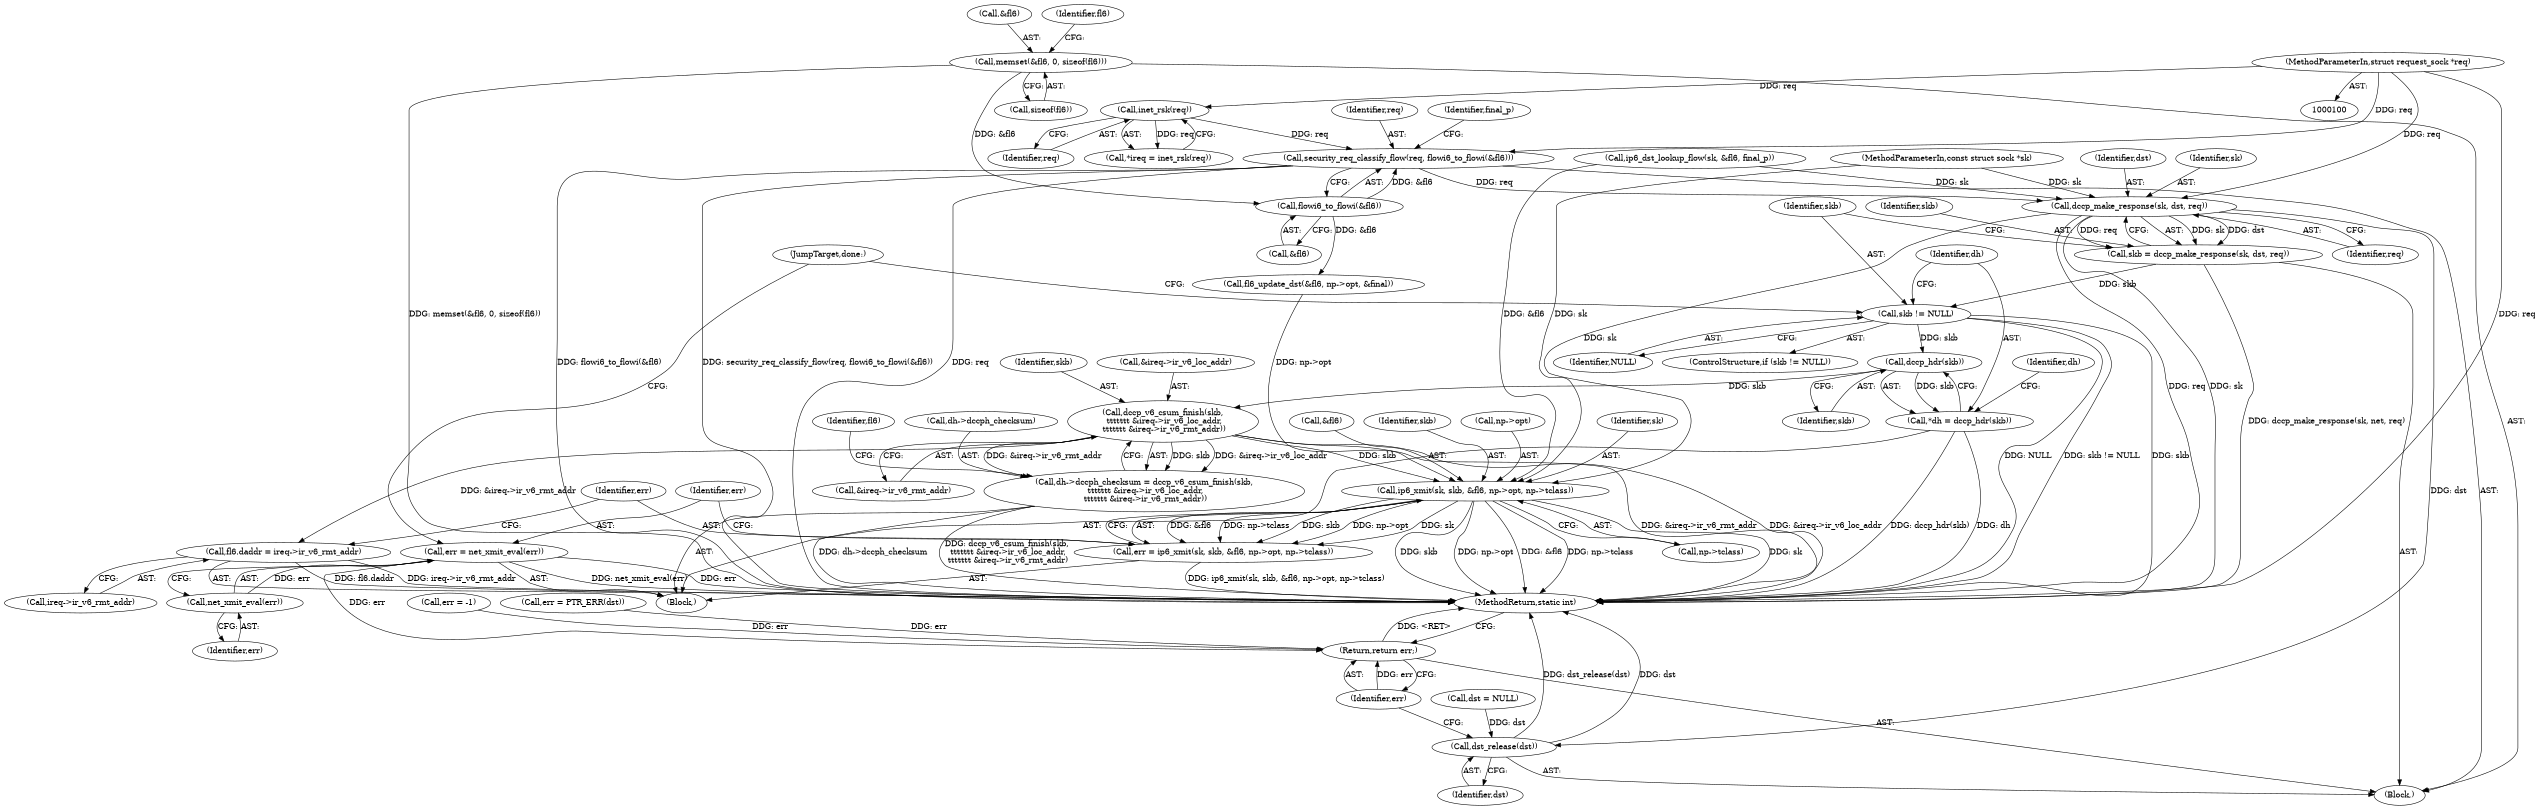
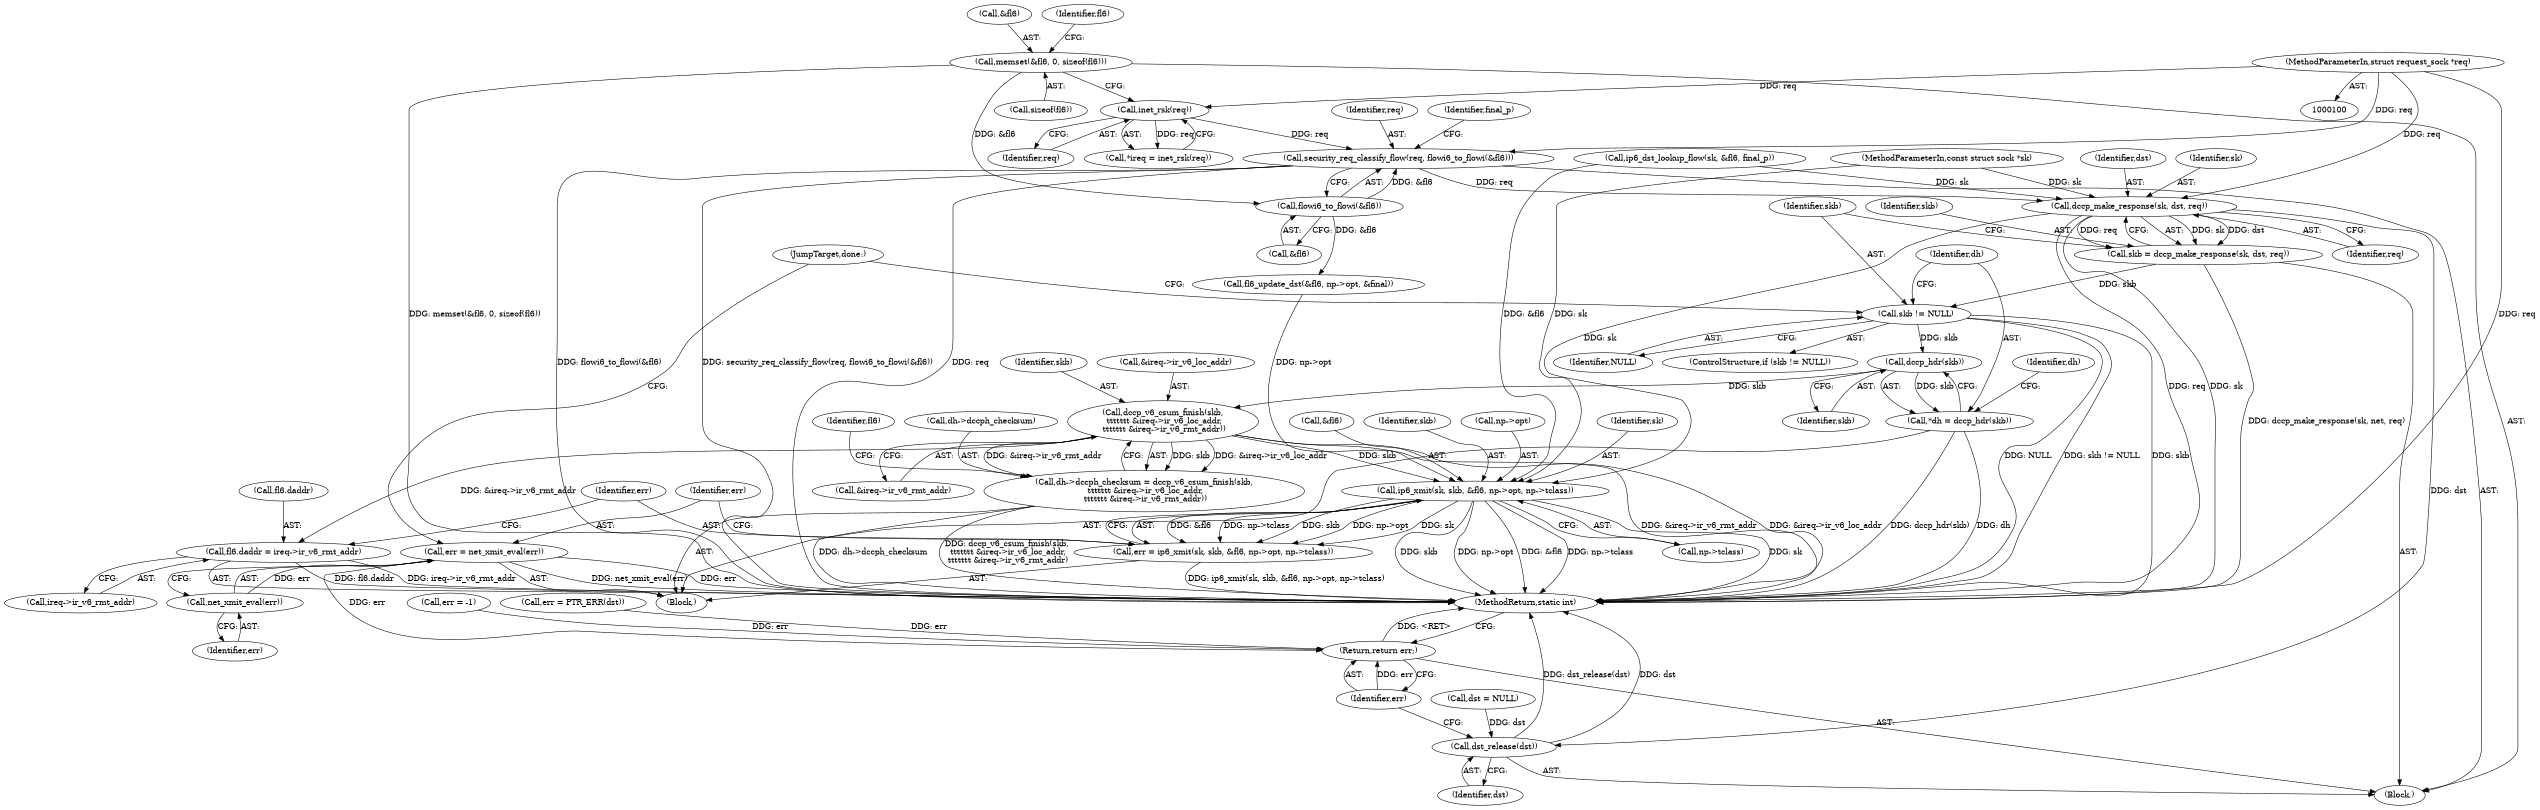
(1023, 84) -> (1096, 86)
none -> (284, 491)
